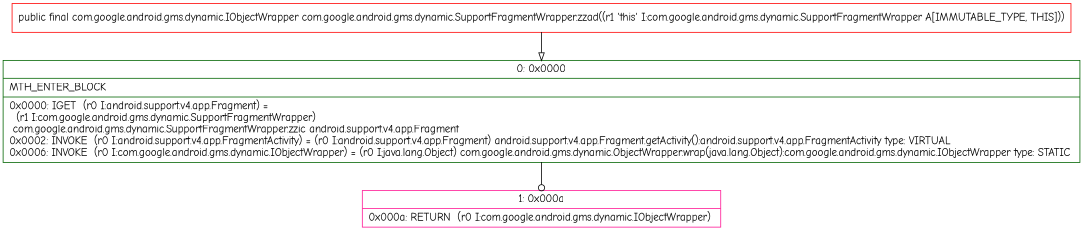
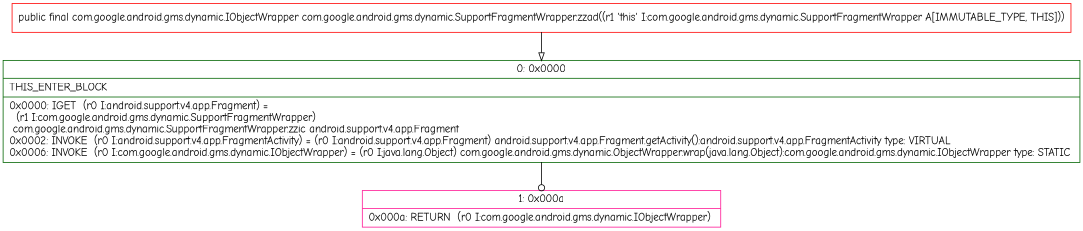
(58, 87) -> (58, 87)
